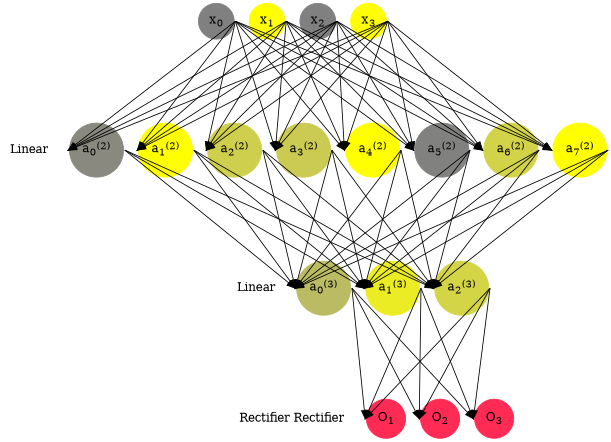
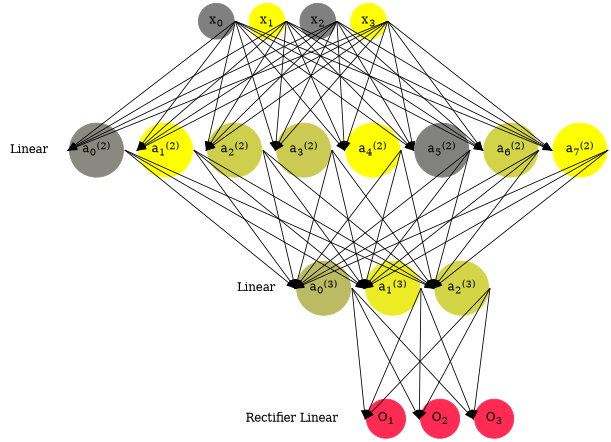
(292, 419) -> (292, 419)
